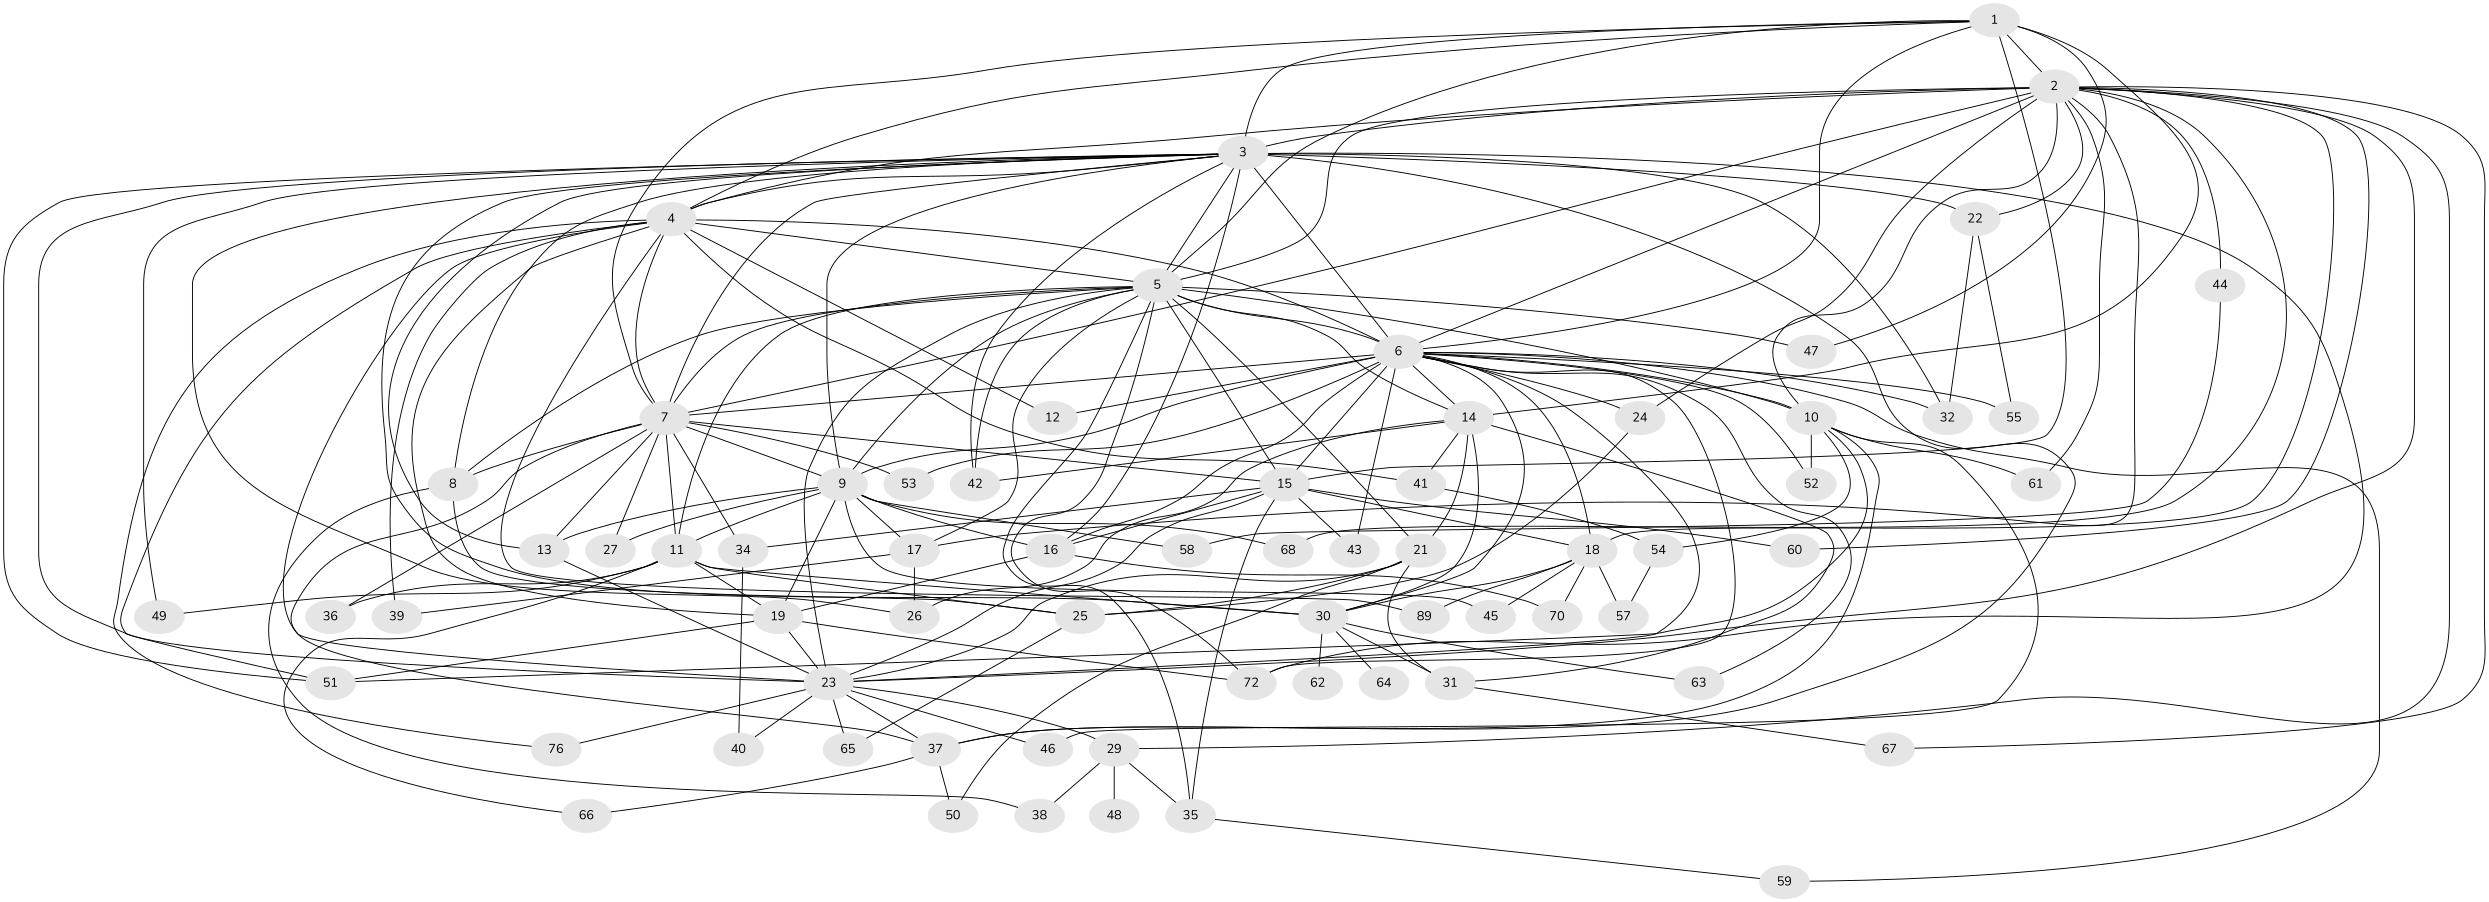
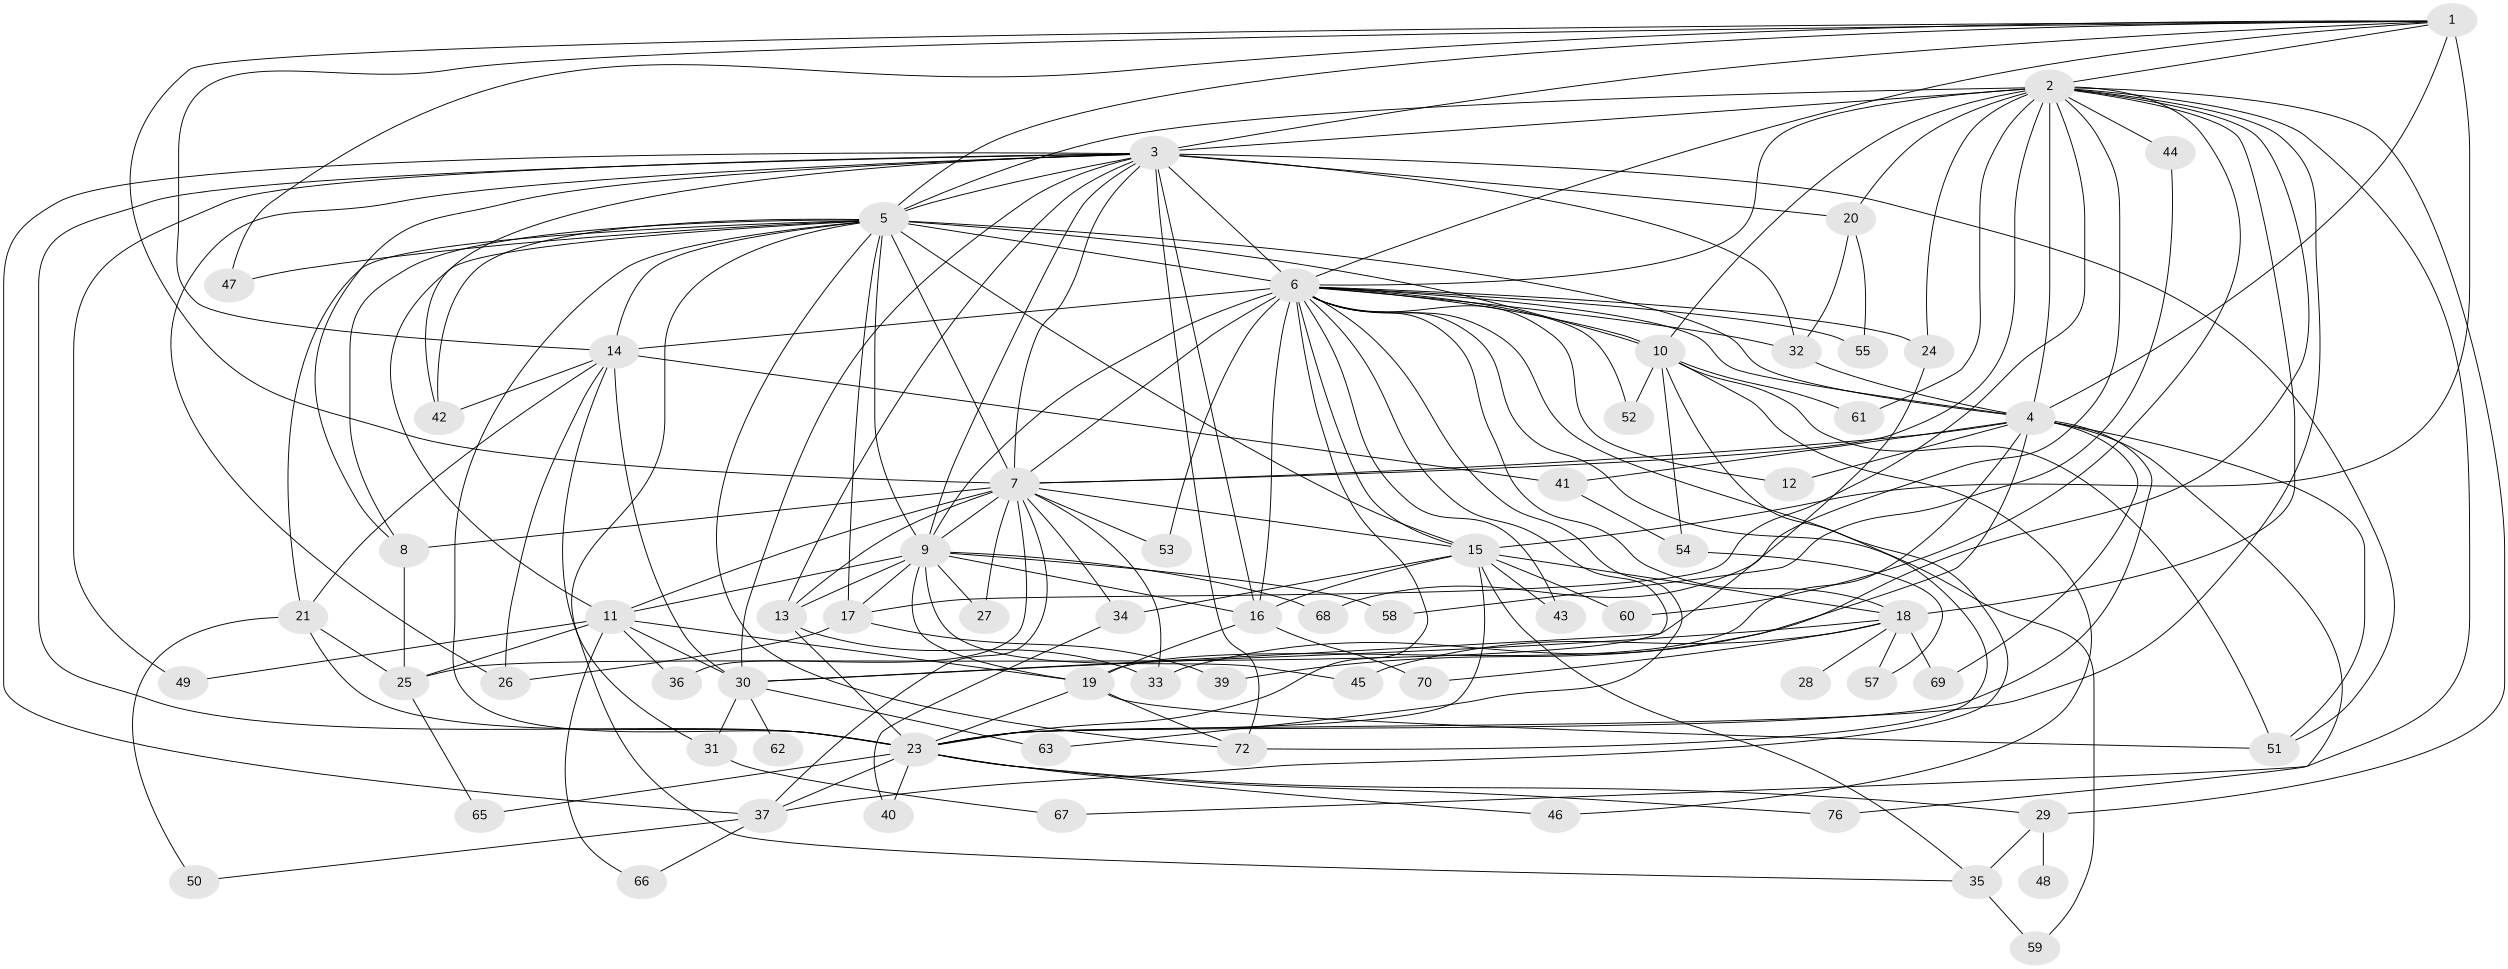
(954, 176) -> (1905, 391)
(1975, 219) -> (1851, 219)
(1425, 617) -> (1938, 683)
(1389, 625) -> none
none -> (1156, 683)
(1384, 683) -> none
none -> (1806, 683)
(1040, 816) -> none
